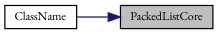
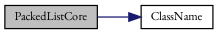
(92, 17) -> (113, 17)
